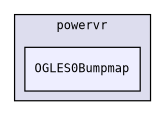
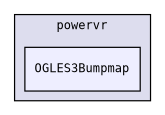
(83, 69) -> (83, 69)
